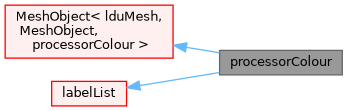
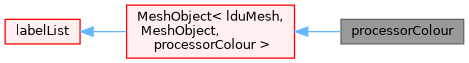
(180, 79) -> (110, 32)
